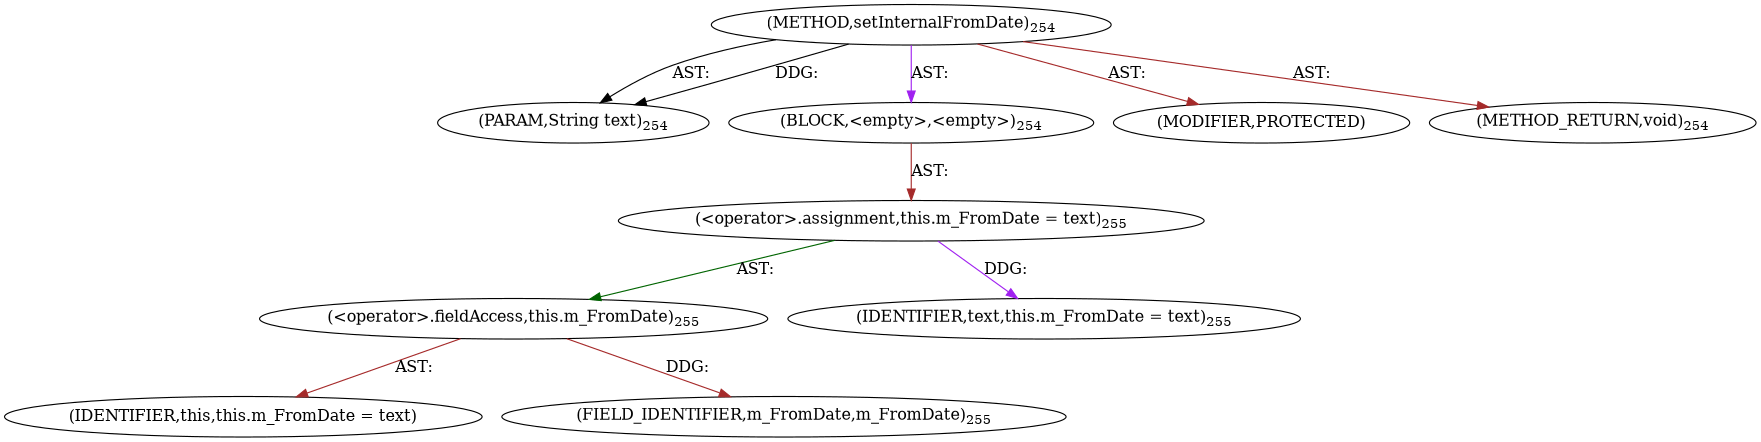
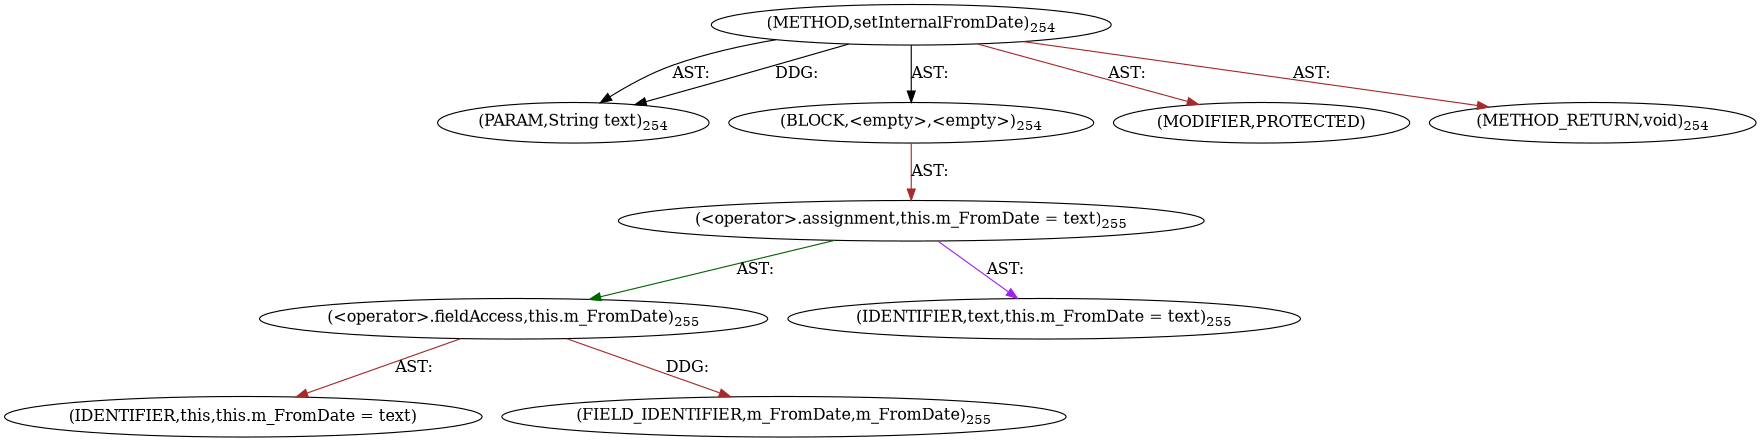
(911, 68) -> (911, 68)
(1008, 270) -> (1008, 270)
